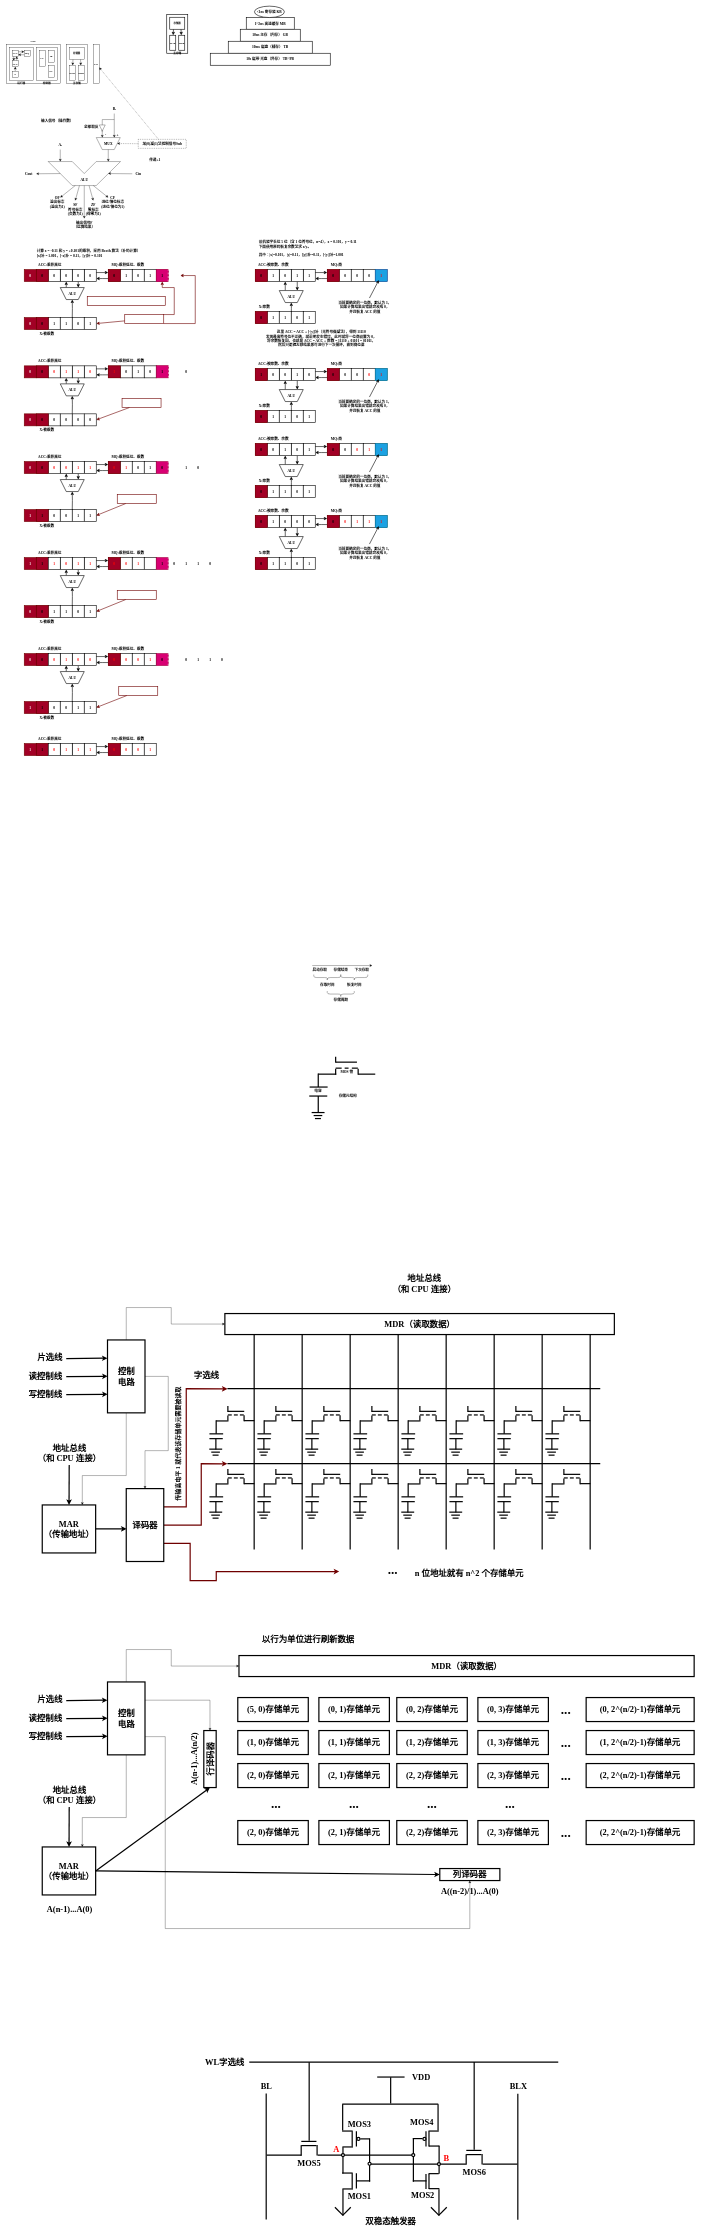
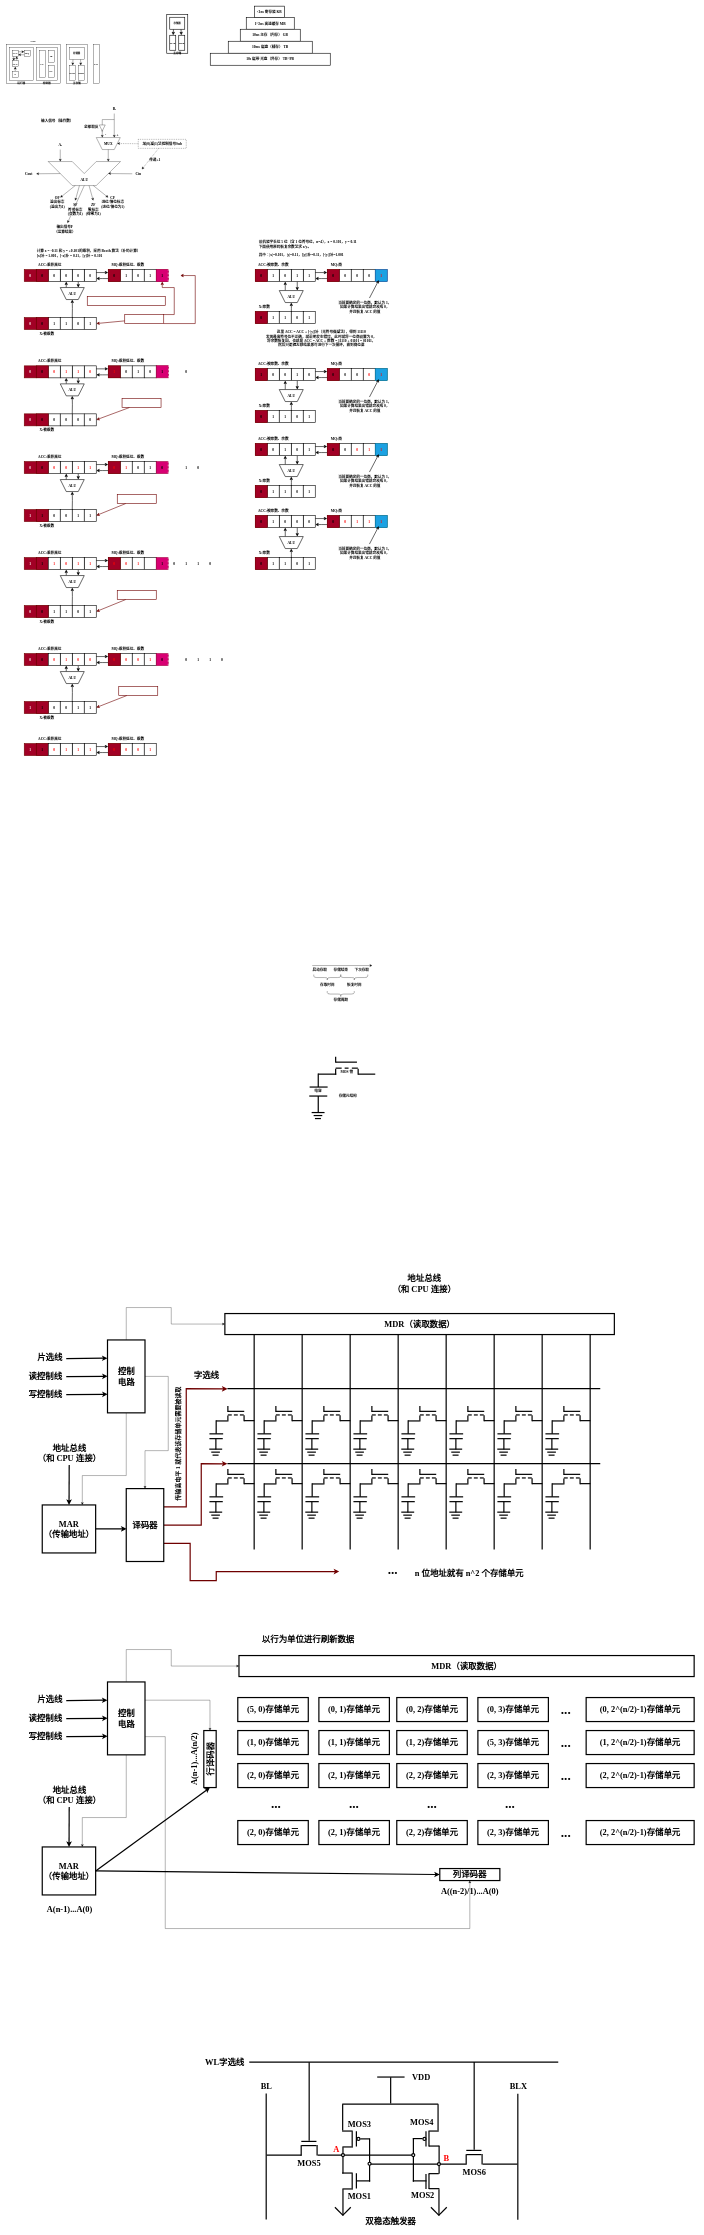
(269, 12) -> (269, 12)
(42, 59) -> (42, 64)
(102, 71) -> (144, 166)
(84, 225) -> (65, 229)
(513, 1743) -> (513, 1743)
